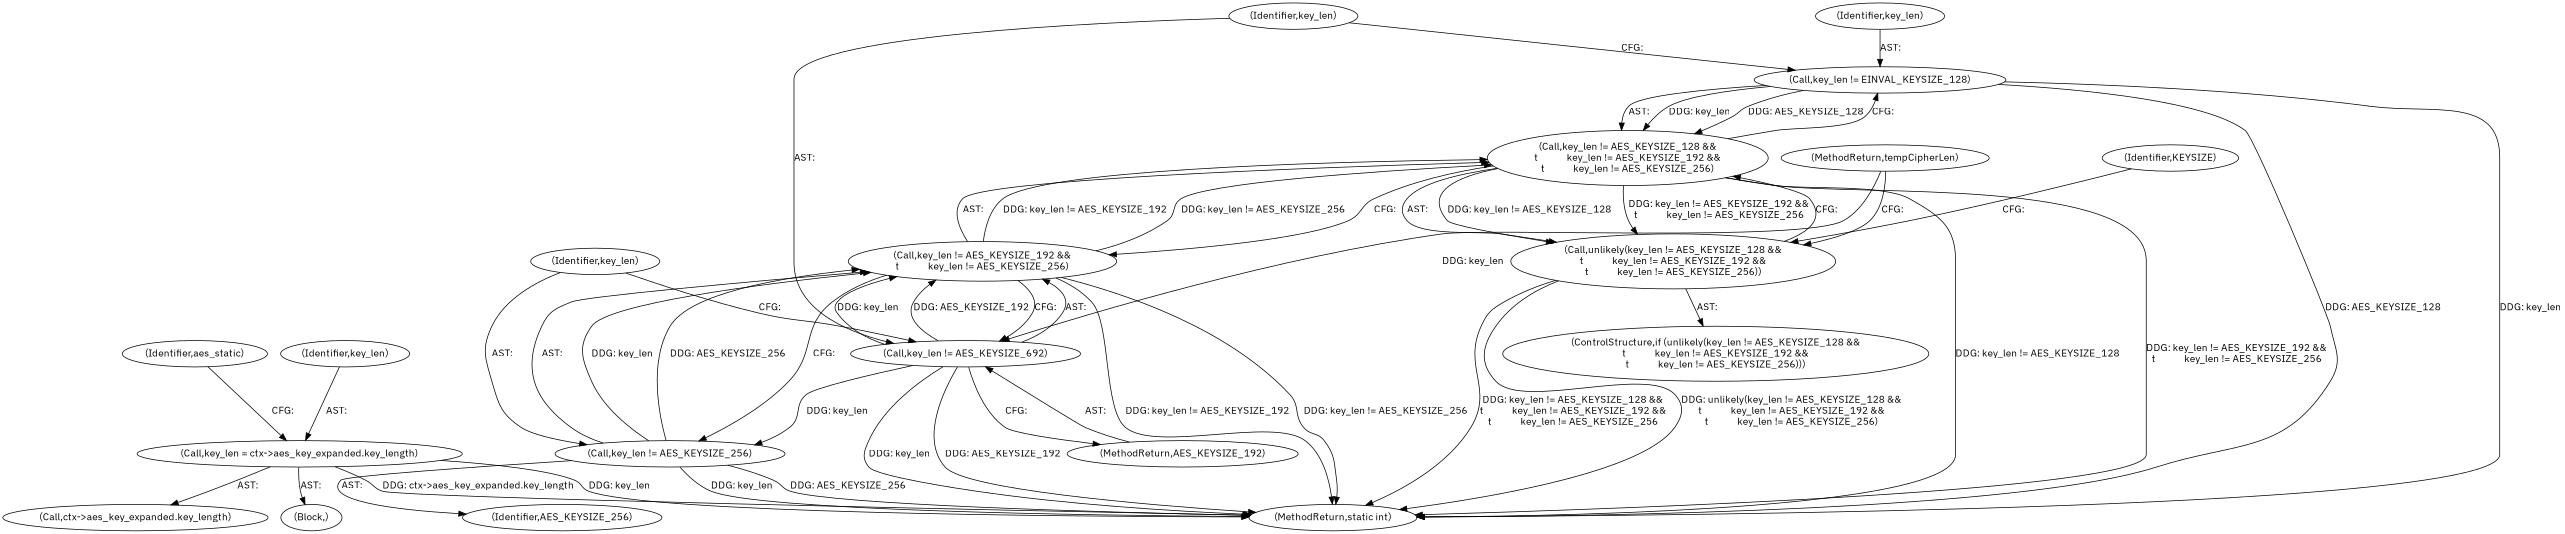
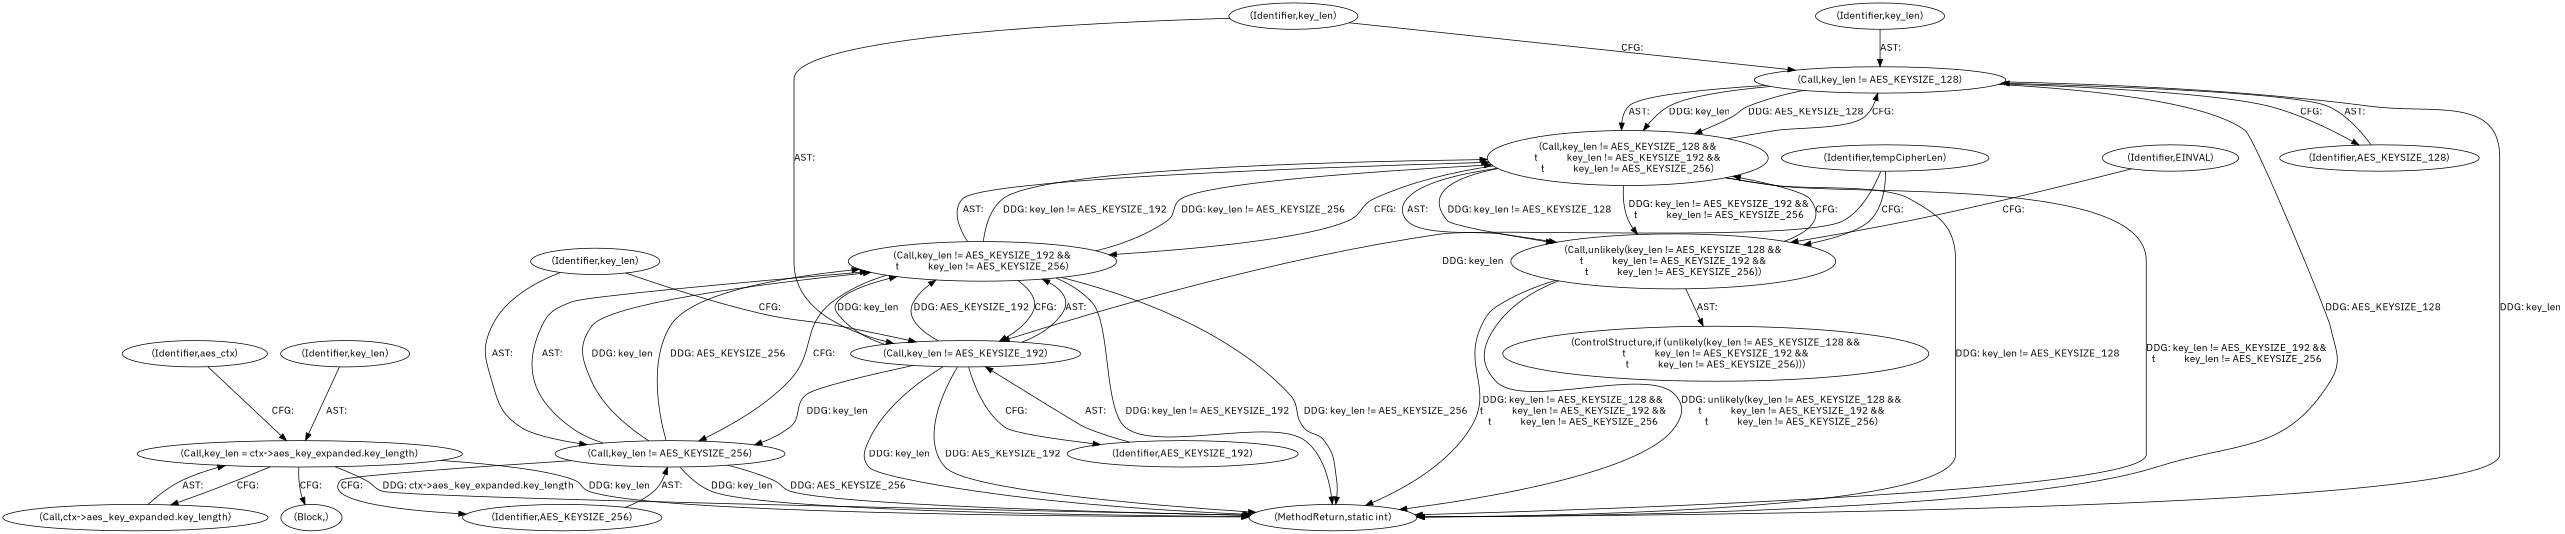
(1880, 80) -> (1880, 80)
(1885, 158) -> (1885, 158)
(2170, 158) -> (2170, 158)
none -> (2379, 158)
(195, 354) -> (195, 354)
(966, 354) -> (966, 354)
(1183, 454) -> (1183, 454)
none -> (180, 481)
(249, 486) -> (249, 486)
(312, 486) -> (312, 486)
(353, 486) -> (353, 486)
none -> (649, 495)
